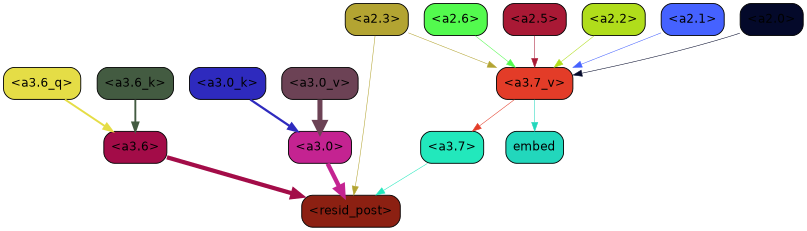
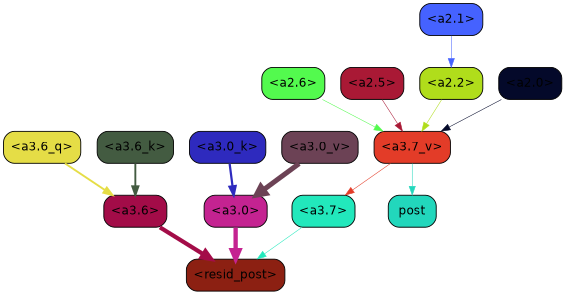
(377, 20) -> none
(621, 49) -> (451, 47)
(535, 147) -> (412, 211)
